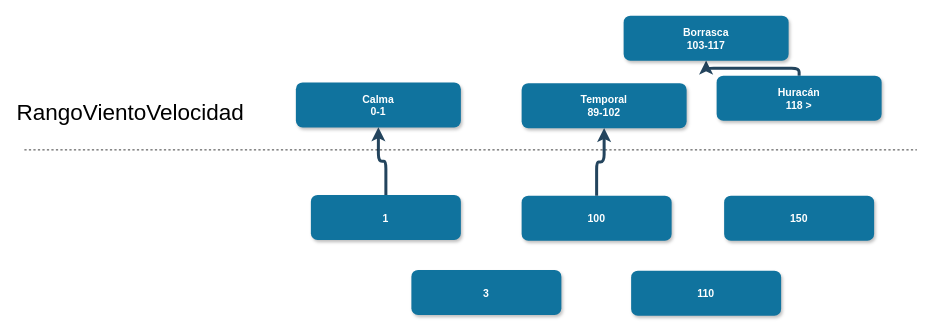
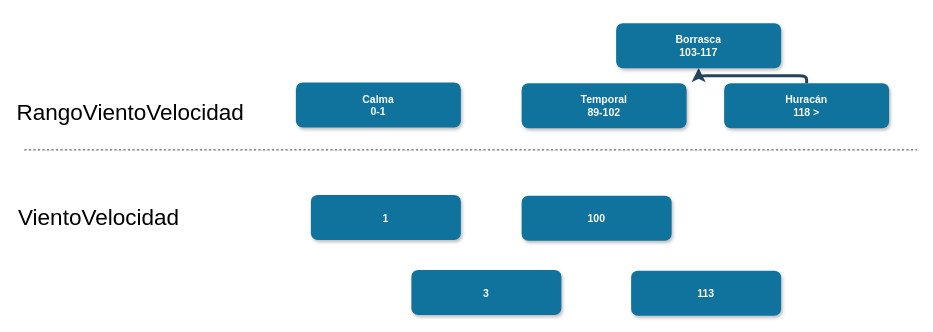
(706, 38) -> (699, 45)
(799, 98) -> (807, 105)
(385, 162) -> none
(597, 163) -> none
none -> (103, 210)
(799, 218) -> none
(706, 294) -> (706, 294)
